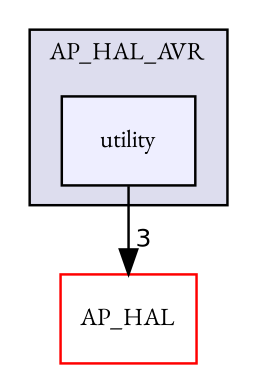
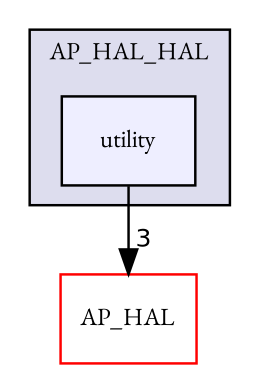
(129, 53) -> (130, 53)
